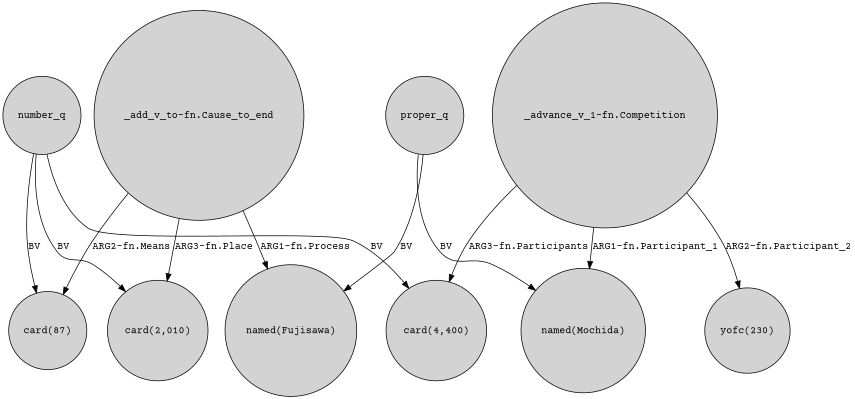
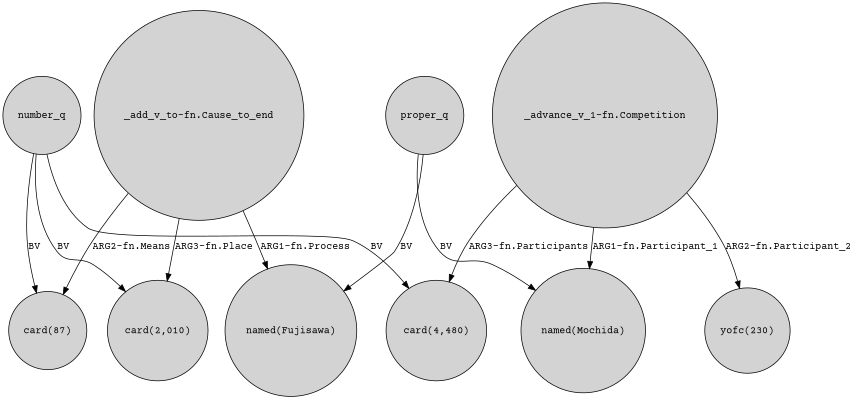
(436, 331) -> (436, 331)
